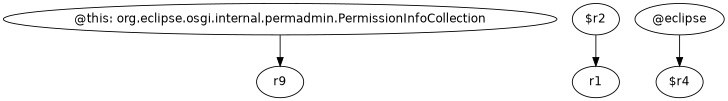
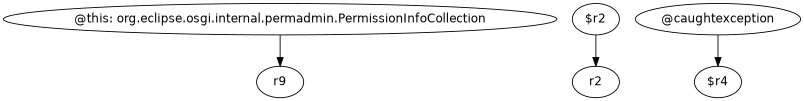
(680, 19) -> (718, 19)
(596, 82) -> (596, 82)
